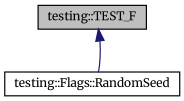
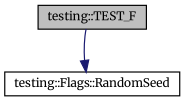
(100, 57) -> (84, 45)
